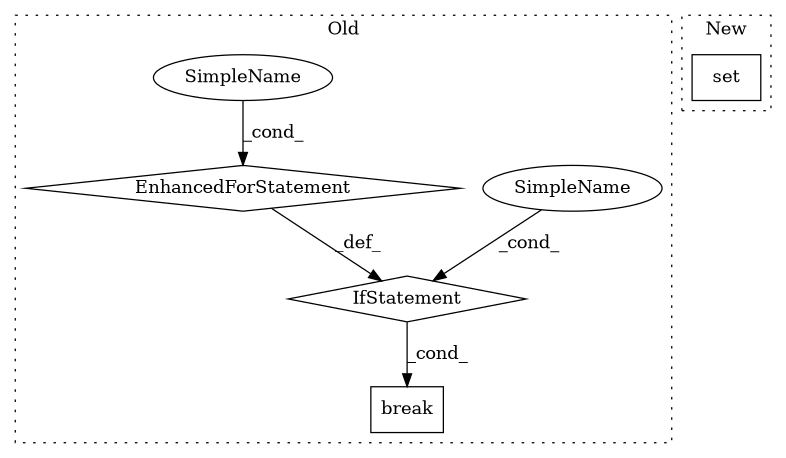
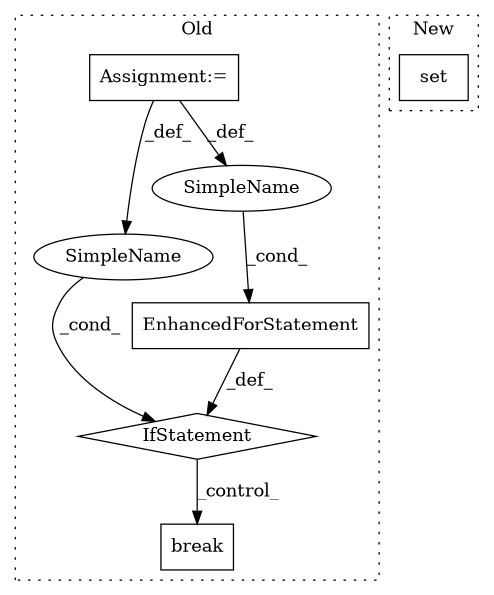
none -> (164, 78)
(243, 188) -> (251, 326)
(438, 354) -> (238, 492)
